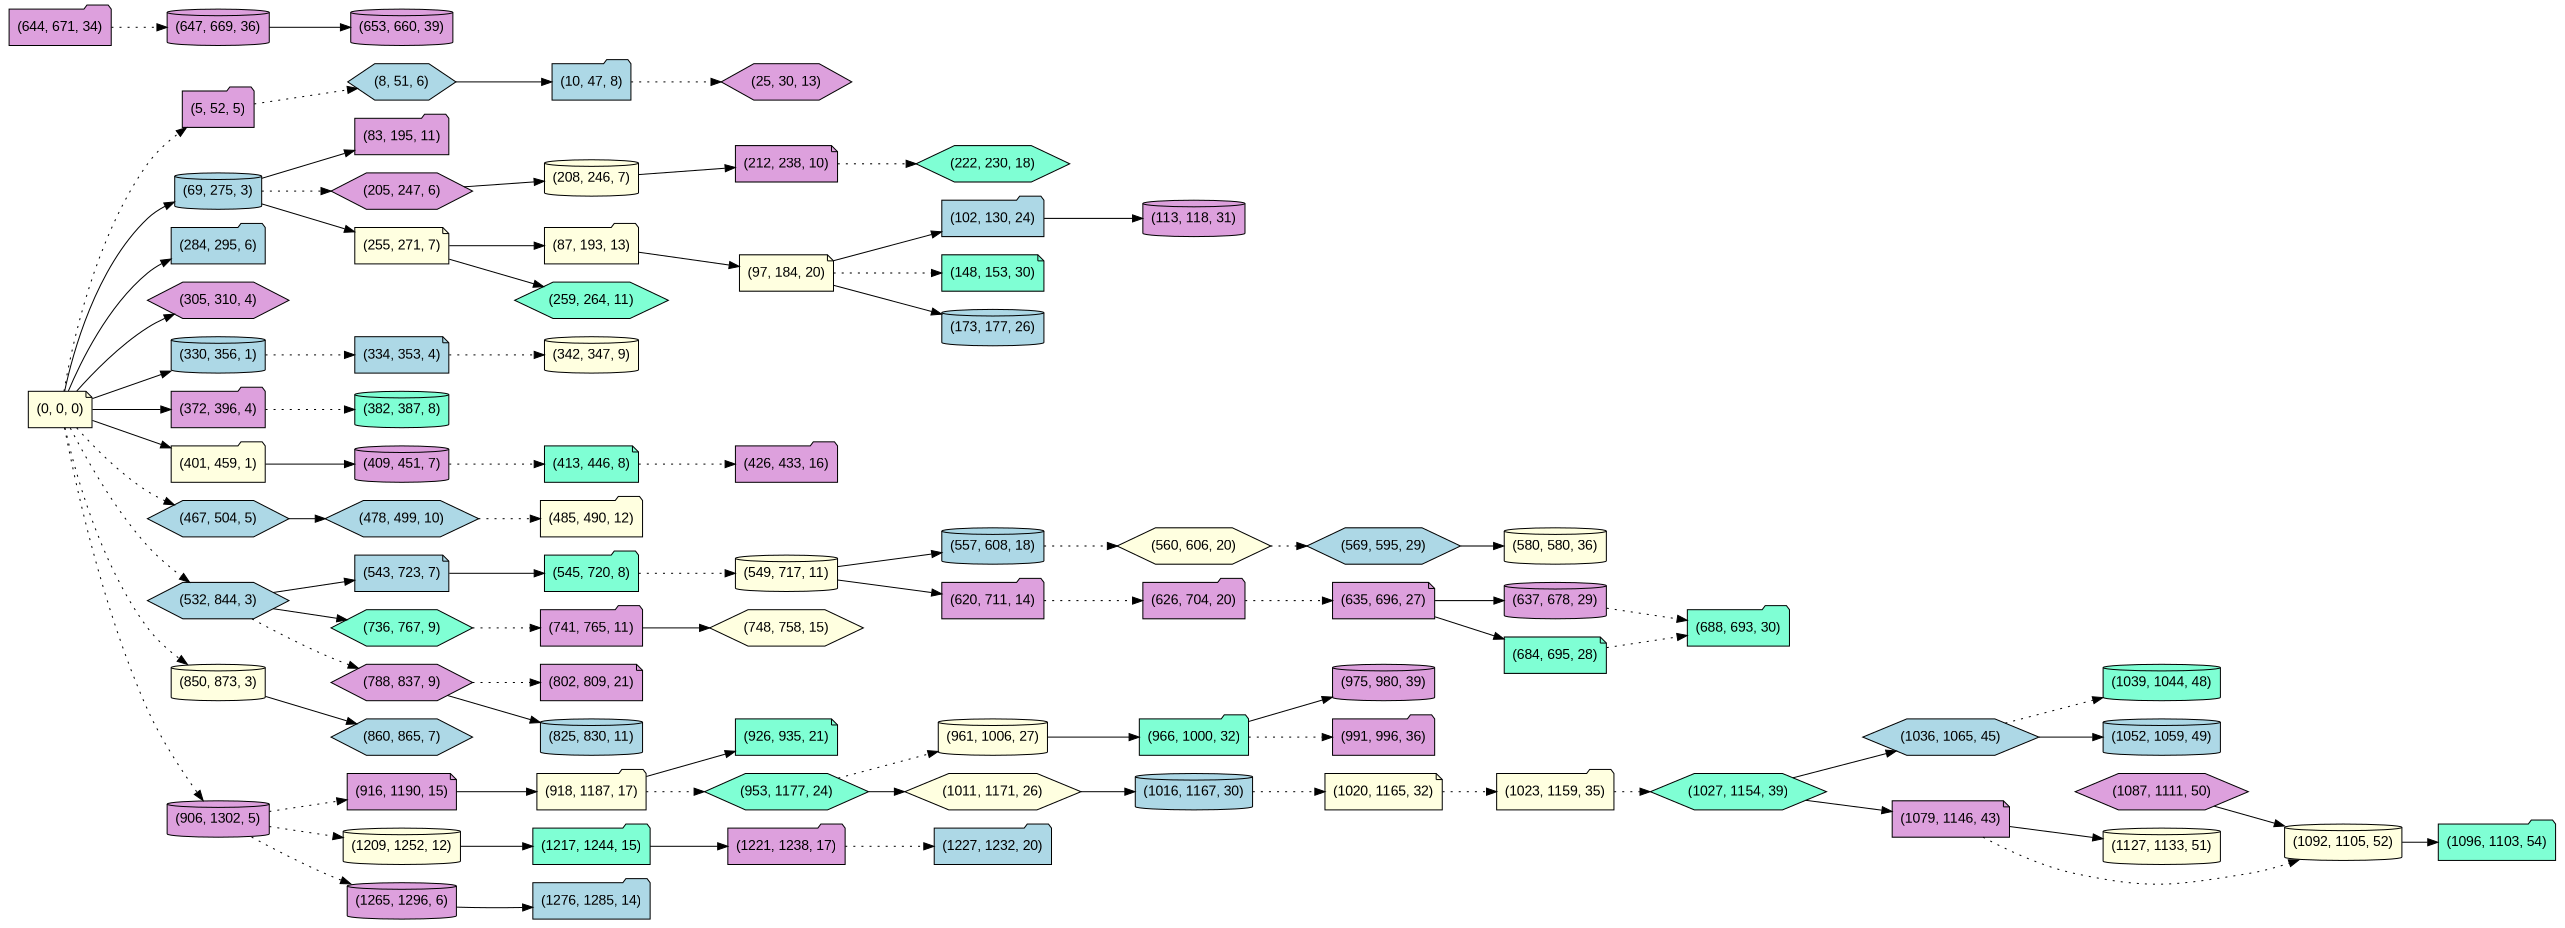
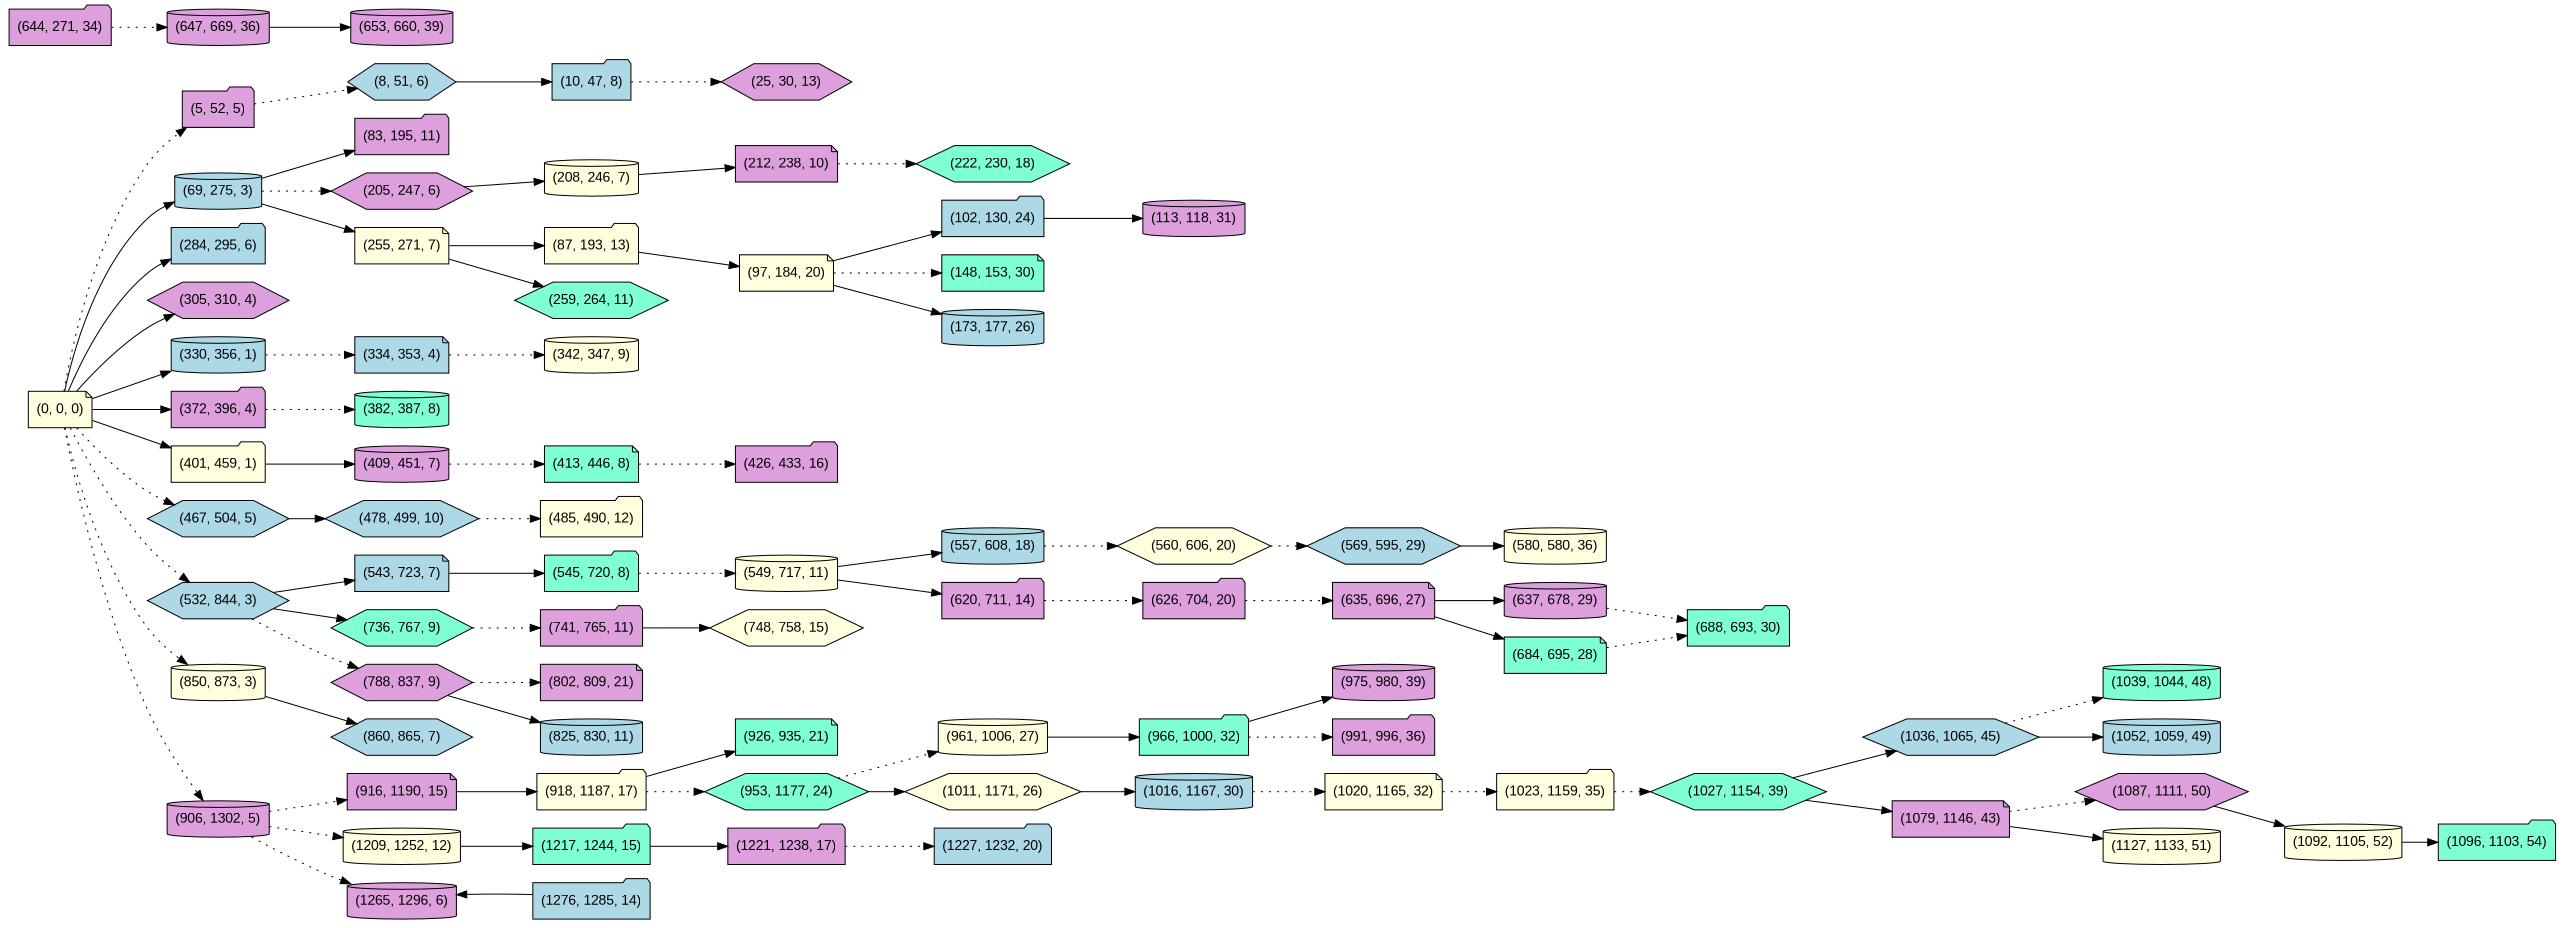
(60, 27) -> (60, 27)
(2133, 883) -> (2047, 807)
(490, 908) -> (500, 894)
